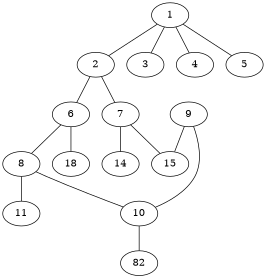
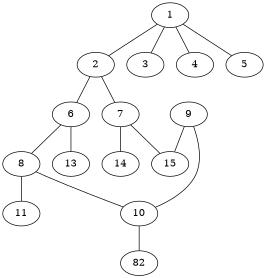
(71, 164) -> (71, 164)
